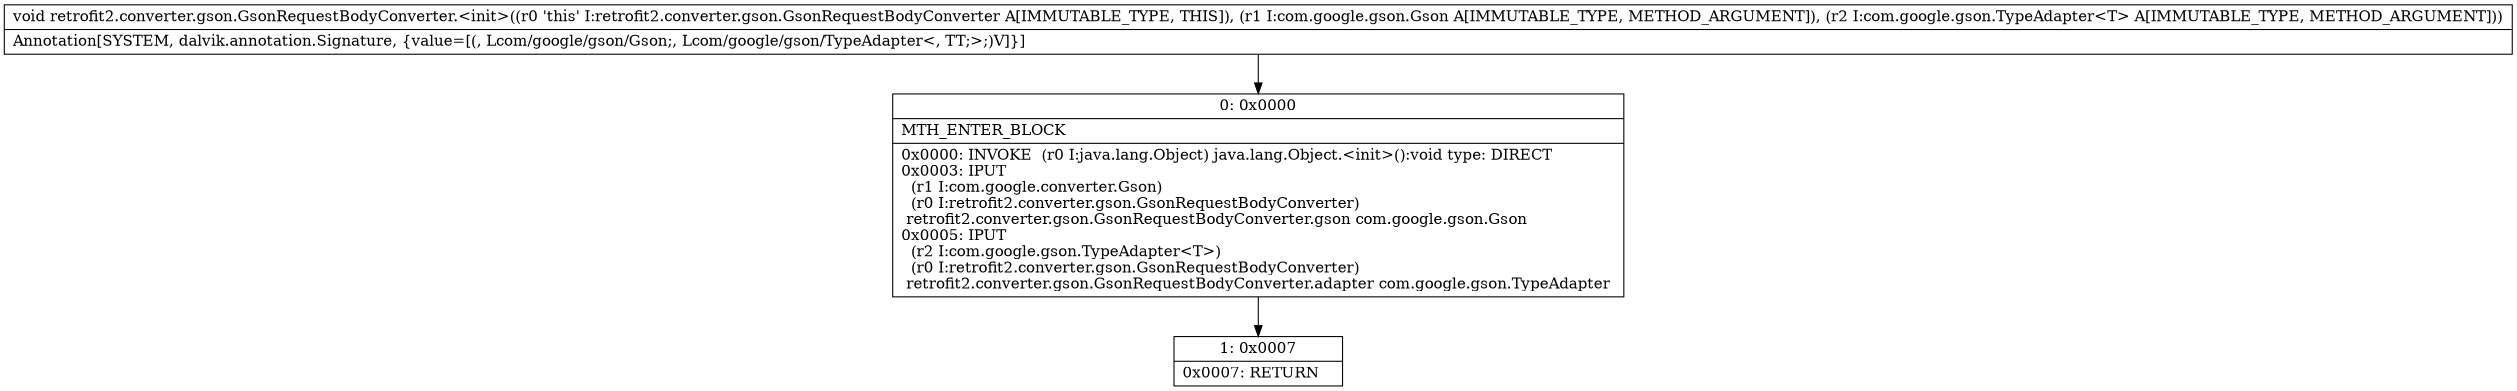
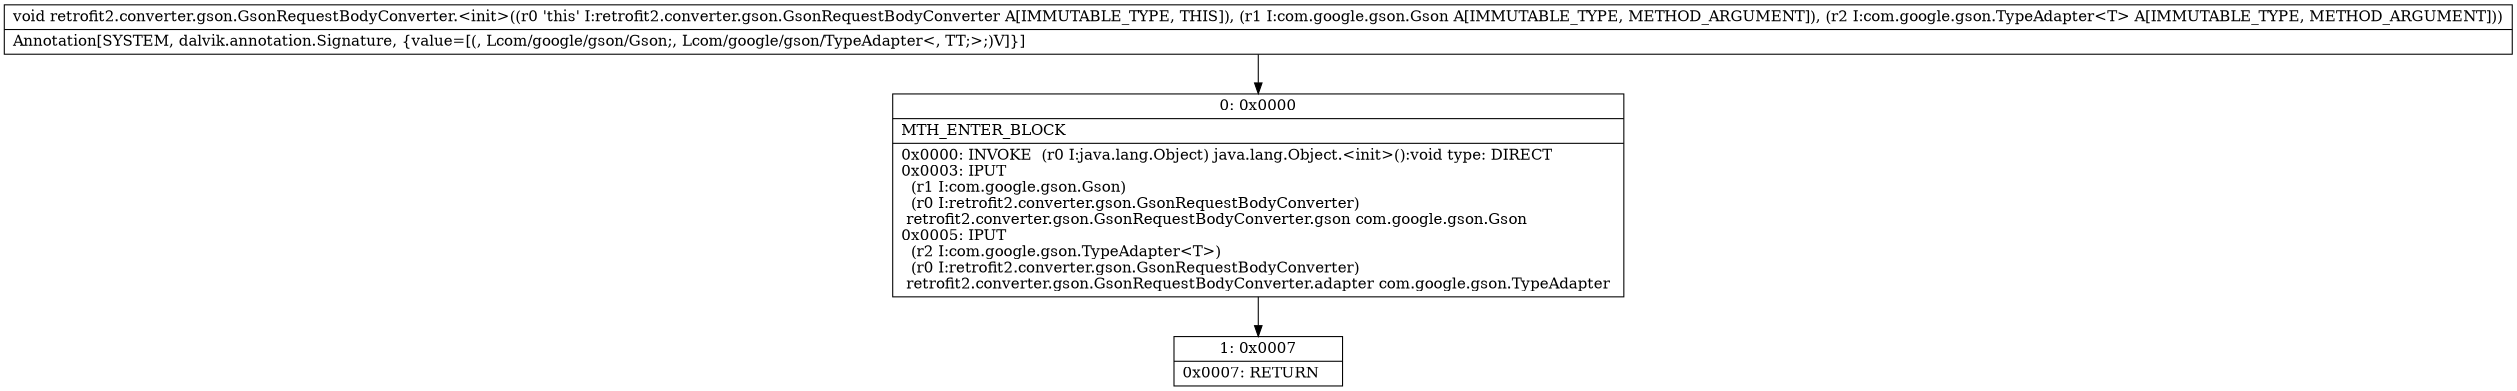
(1032, 187) -> (1014, 187)
